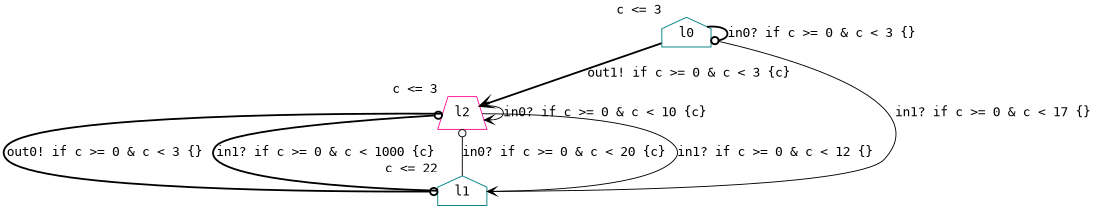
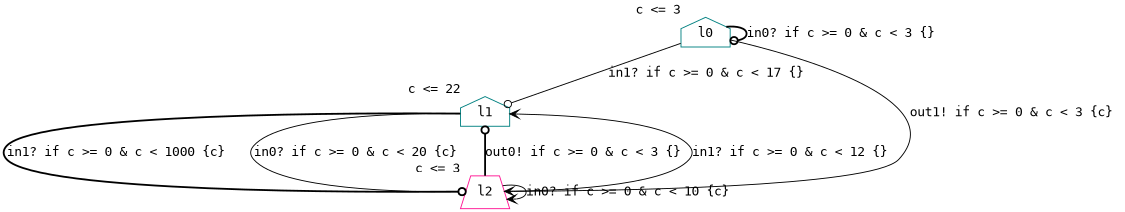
(575, 73) -> (827, 178)
(805, 179) -> (596, 73)
